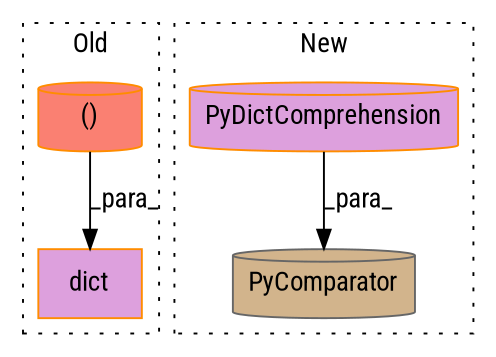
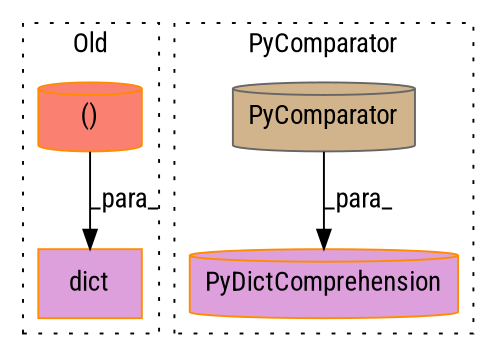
(324, 45) -> (324, 45)
(324, 191) -> (324, 191)
